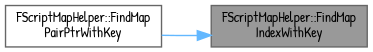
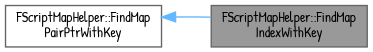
(180, 36) -> (193, 17)
